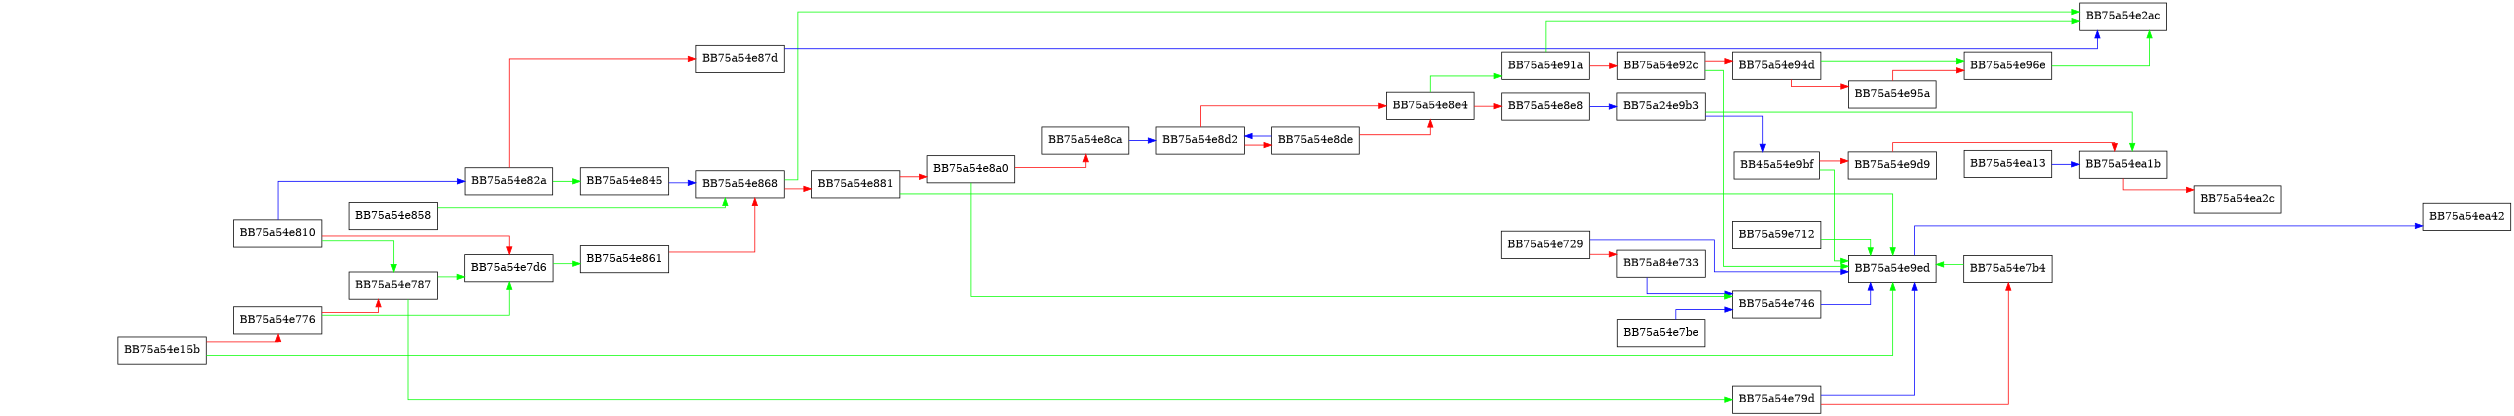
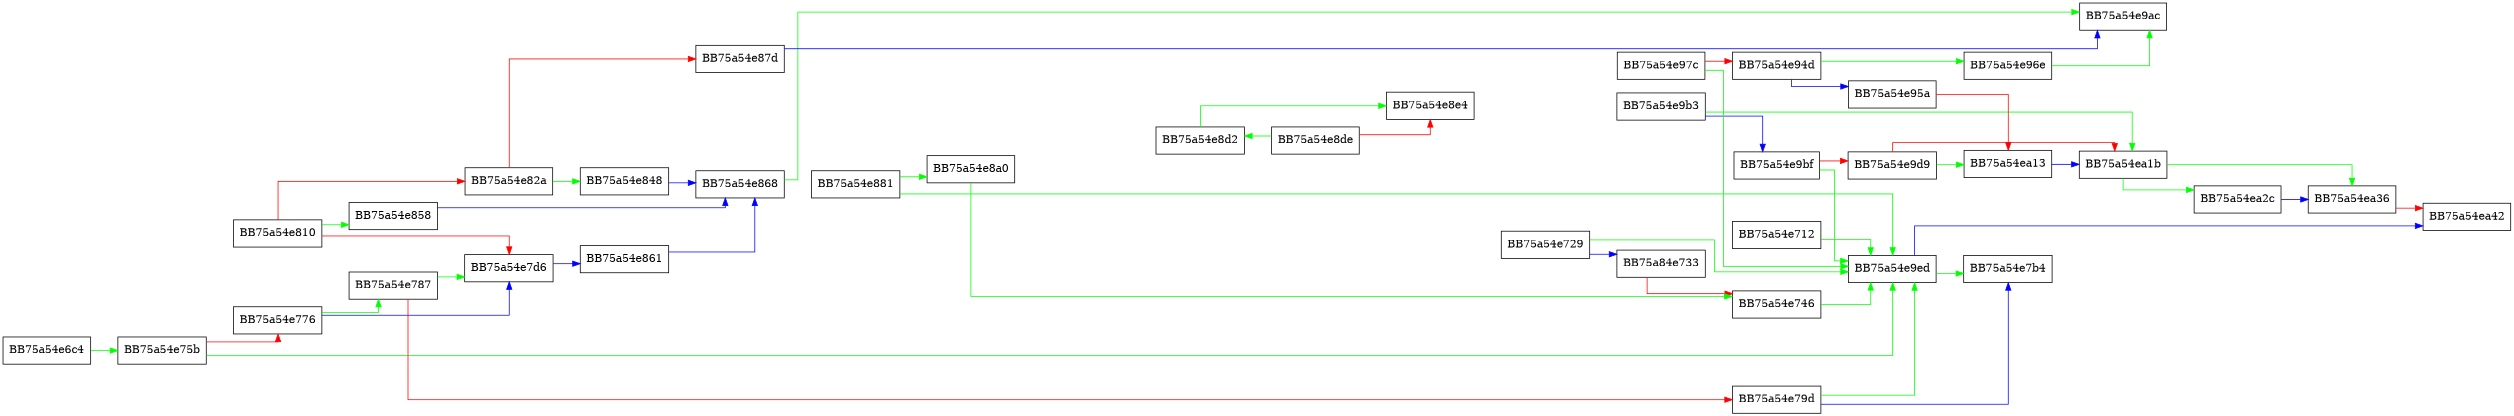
(2123, 17) -> (2123, 17)
(1545, 66) -> none
(1661, 66) -> (1661, 66)
(1919, 70) -> (1996, 94)
(1813, 87) -> (1813, 87)
(1279, 106) -> (1279, 106)
(1545, 107) -> none
(1661, 107) -> (1661, 107)
(1262, 136) -> (1262, 136)
(1085, 141) -> none
(1254, 145) -> none
(1777, 165) -> (1777, 165)
none -> (1947, 165)
(910, 177) -> (910, 177)
(348, 181) -> (348, 181)
(624, 181) -> (624, 181)
(794, 189) -> none
(2149, 190) -> (2149, 190)
none -> (2352, 199)
(583, 208) -> (583, 208)
(1777, 235) -> (1777, 235)
(370, 241) -> (332, 225)
(735, 252) -> (735, 252)
(1600, 254) -> (1600, 254)
(1714, 257) -> (1714, 257)
(563, 264) -> (563, 264)
(1954, 264) -> (1946, 274)
(1678, 294) -> (1678, 294)
(1853, 304) -> (1853, 304)
(353, 312) -> (353, 312)
(429, 315) -> (429, 315)
(1661, 333) -> none
none -> (47, 351)
(162, 351) -> (162, 351)
(1915, 389) -> (1915, 389)
(1016, 400) -> (1016, 400)
(1972, 404) -> (1972, 404)
